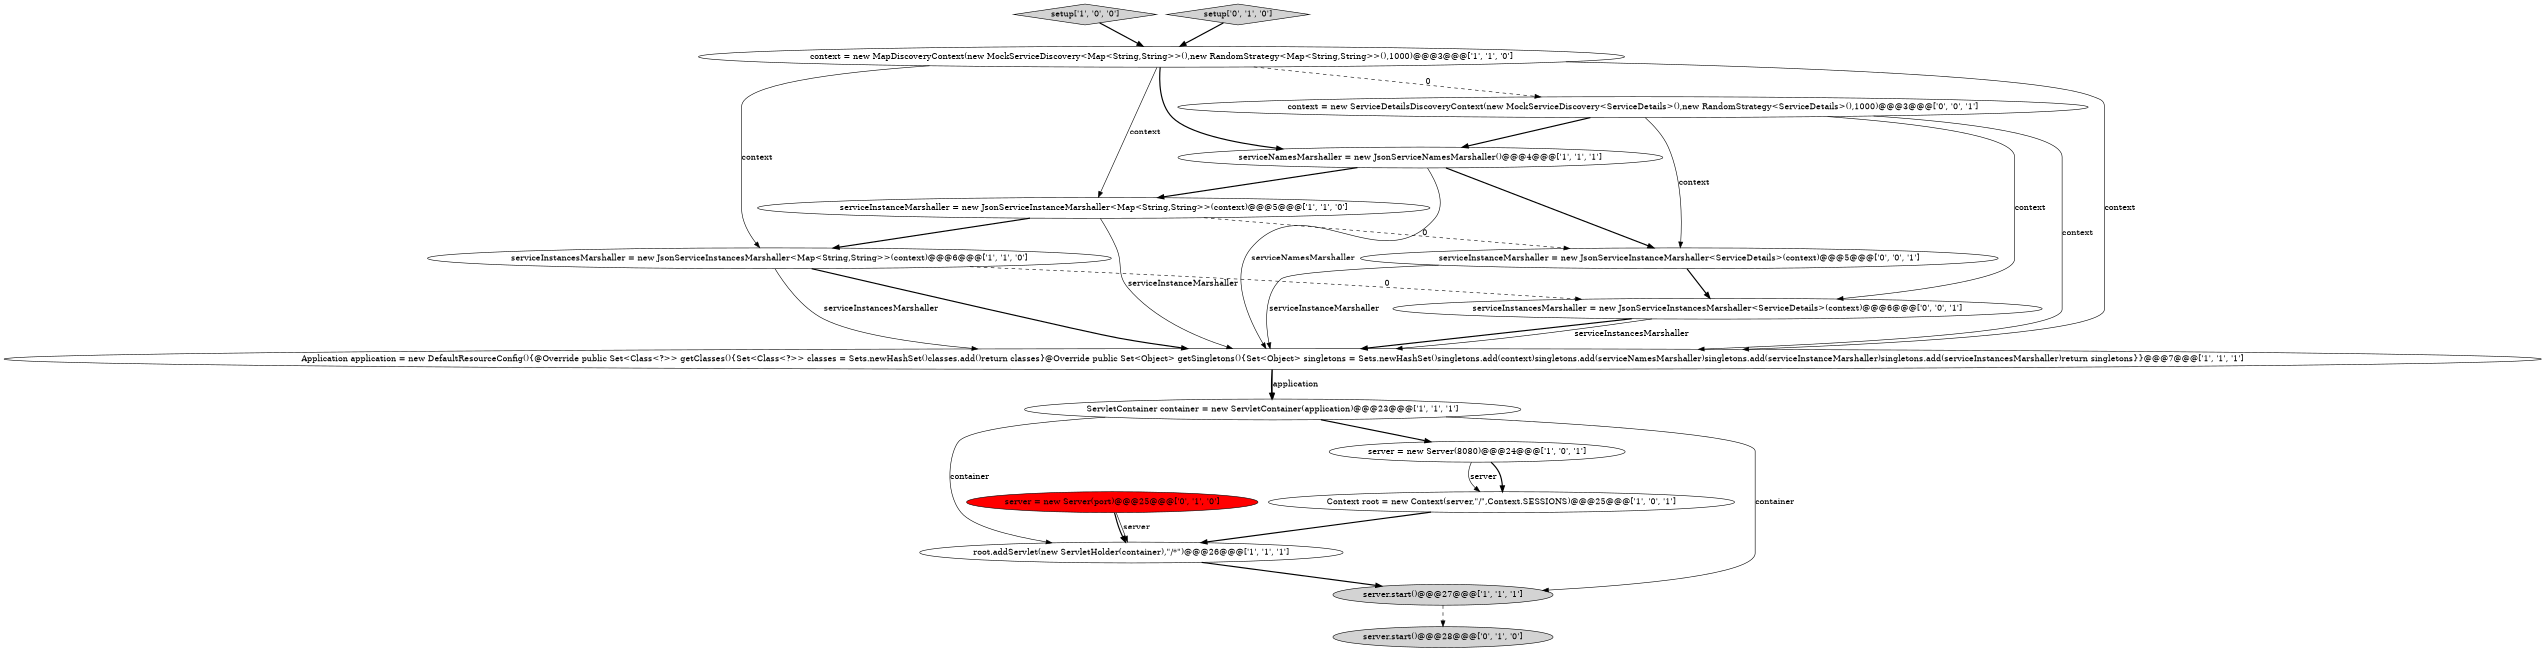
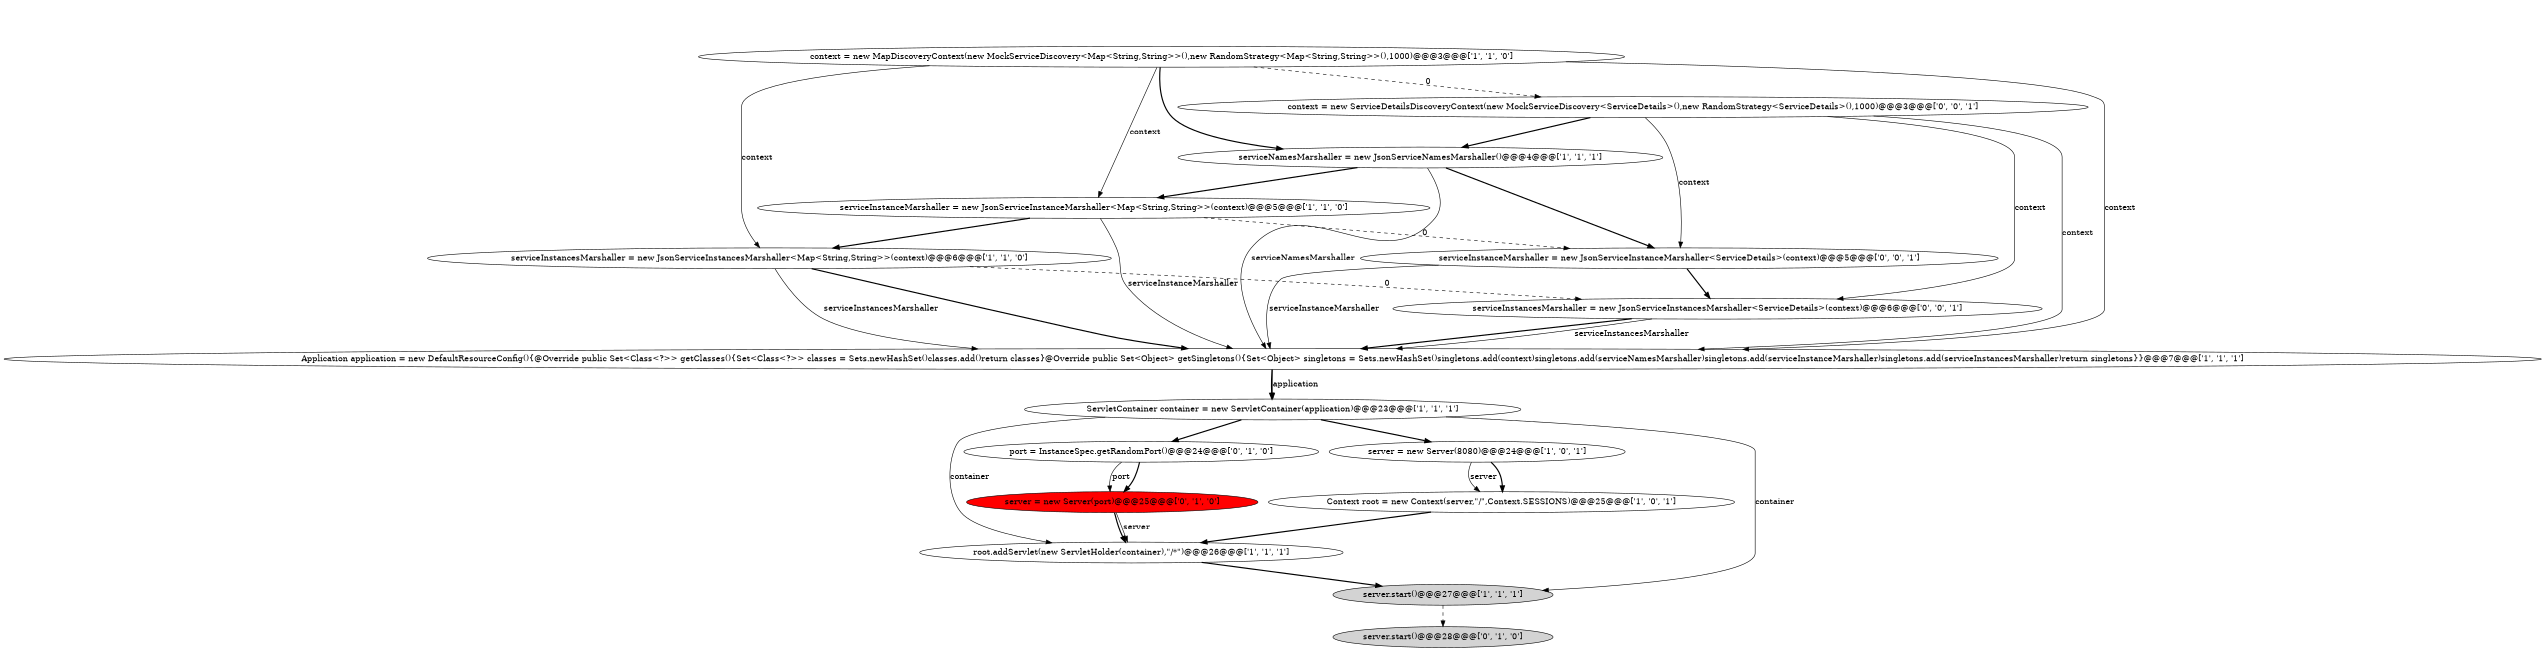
(1085, 14) -> none
(1238, 14) -> none
none -> (1141, 452)
